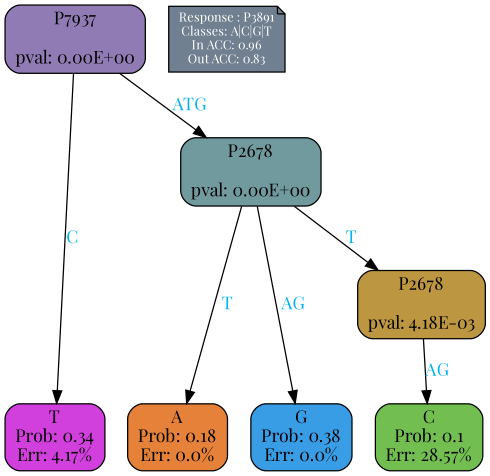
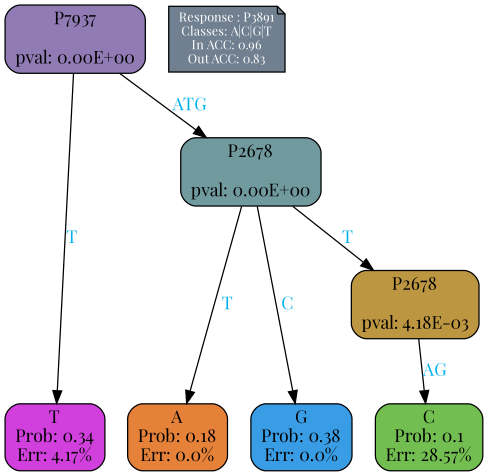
(73, 238) -> (73, 238)
(293, 305) -> (288, 305)
